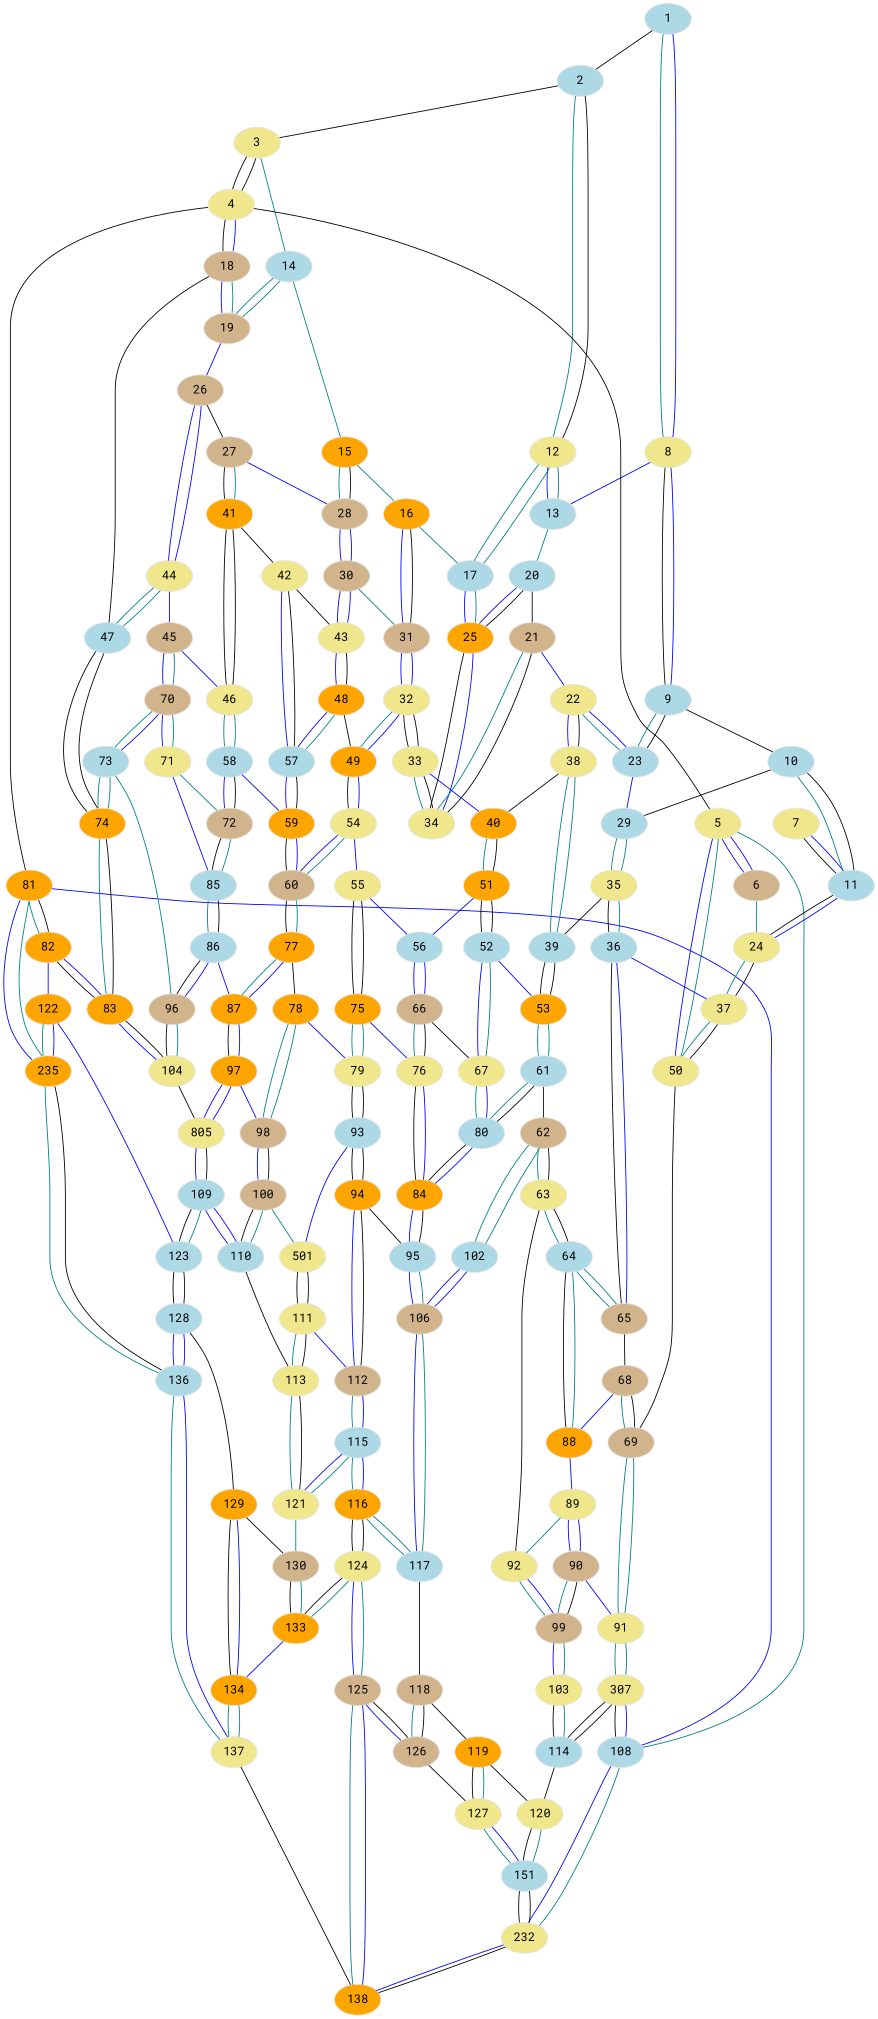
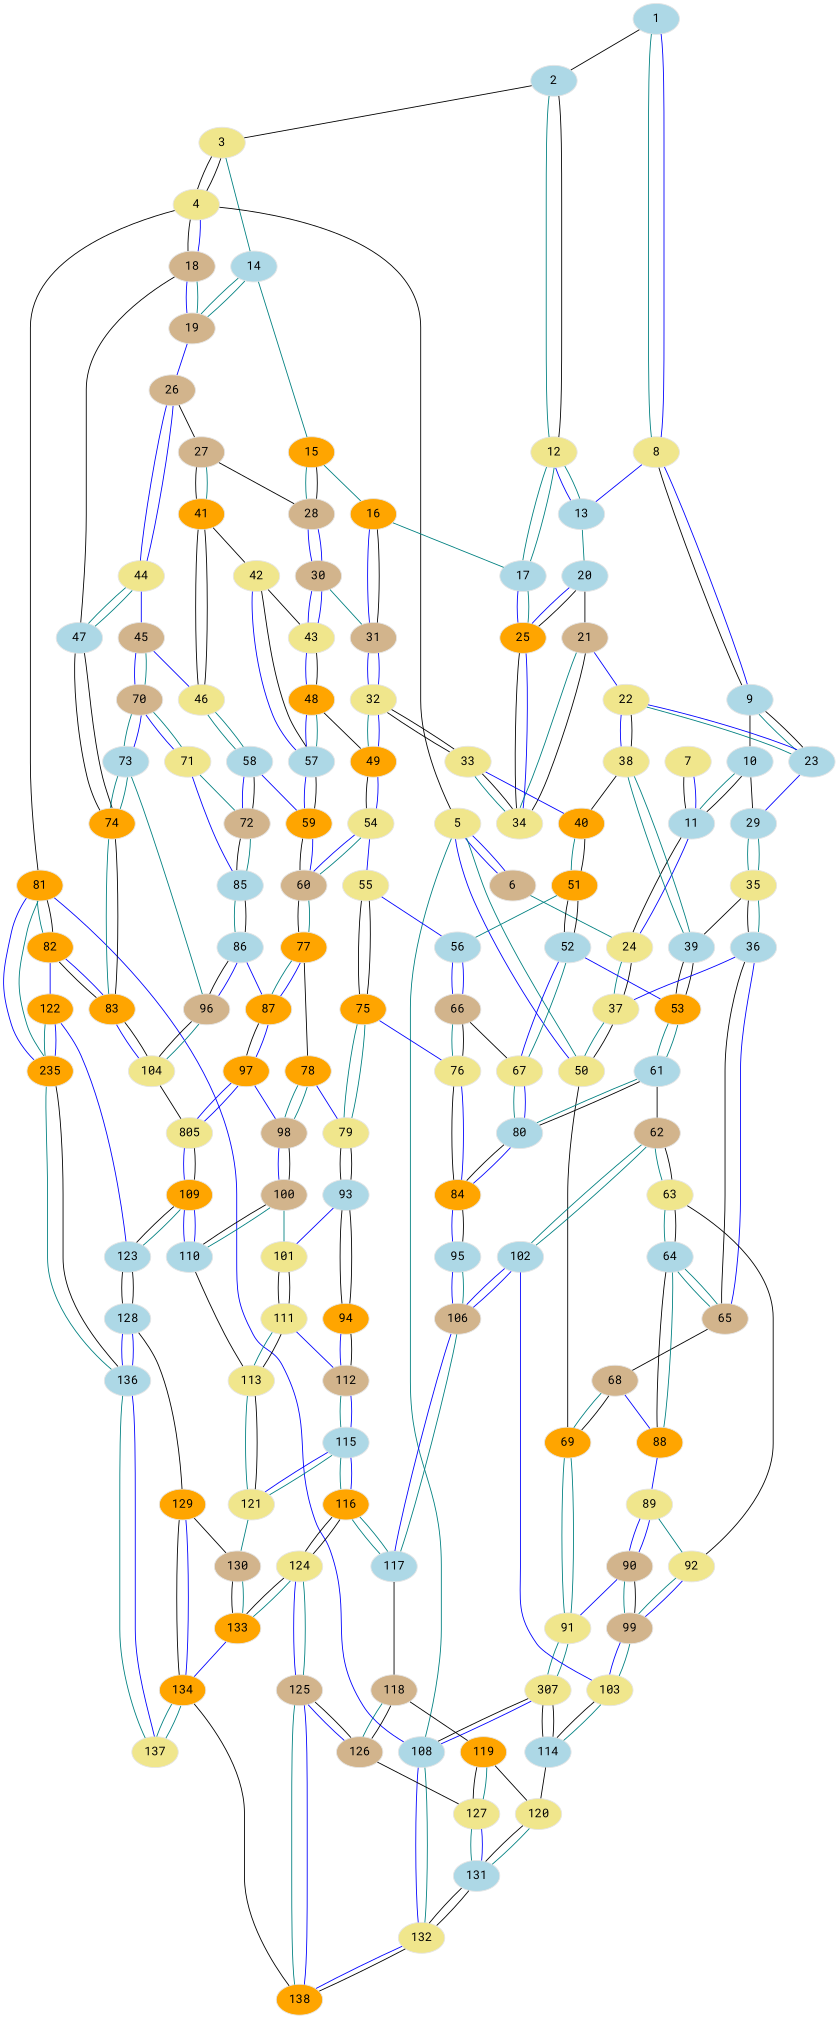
(287, 483) -> (257, 483)
(453, 916) -> (516, 916)
(201, 1195) -> (189, 1195)
(385, 1226) -> none
(303, 1257) -> (284, 1257)
(631, 1443) -> (568, 1443)
none -> (520, 1493)
(296, 1876) -> (244, 1844)
(524, 1876) -> (477, 1876)
(524, 1938) -> (422, 1938)
